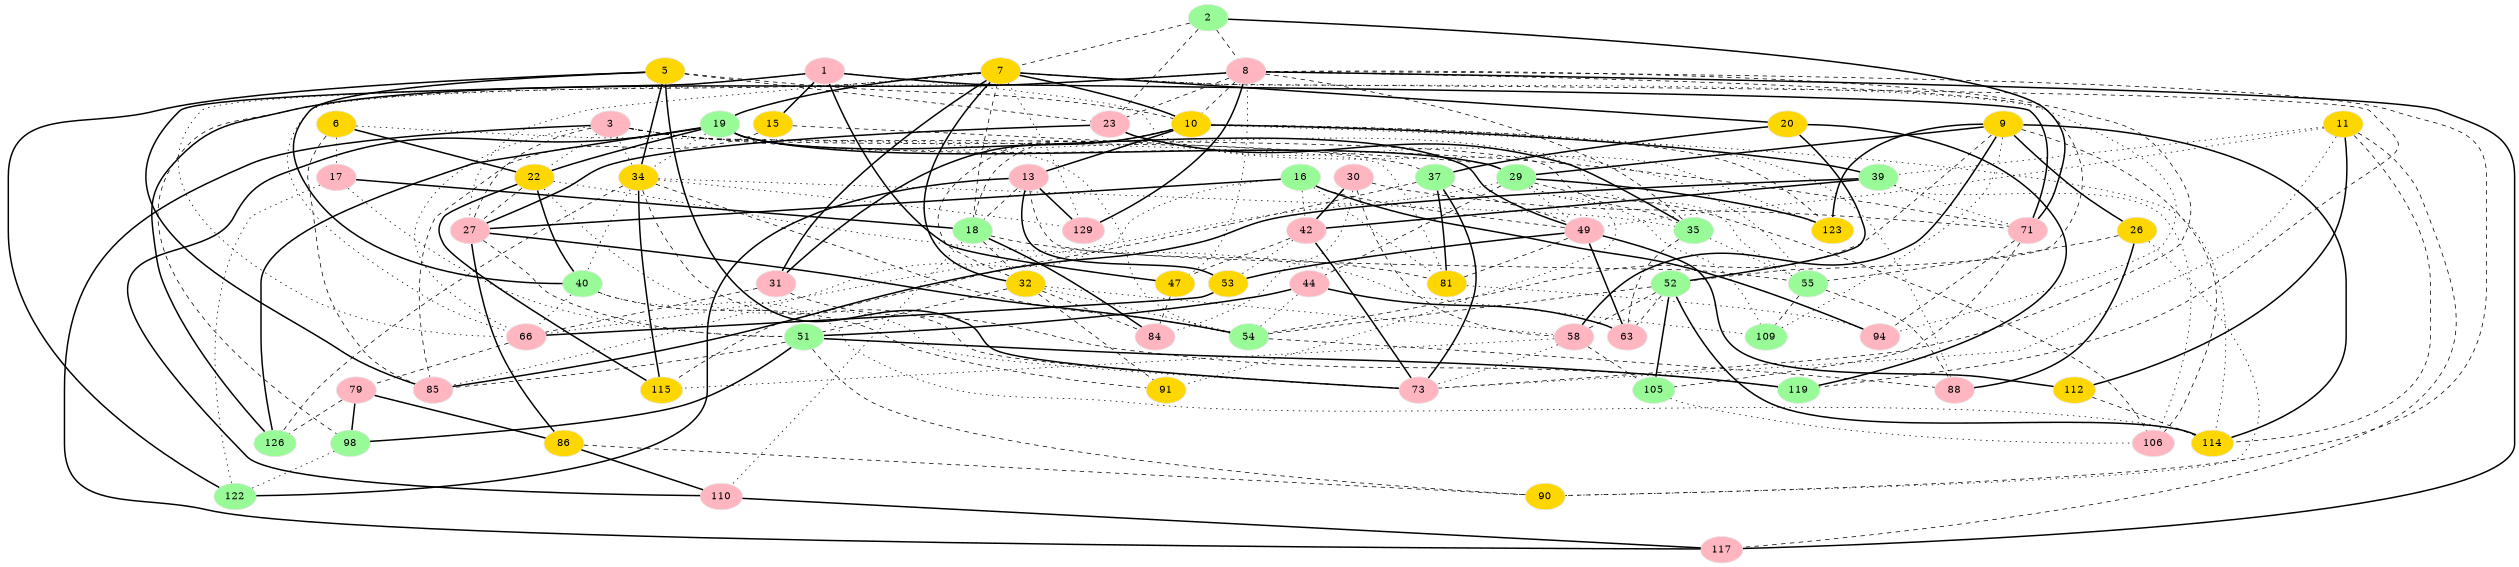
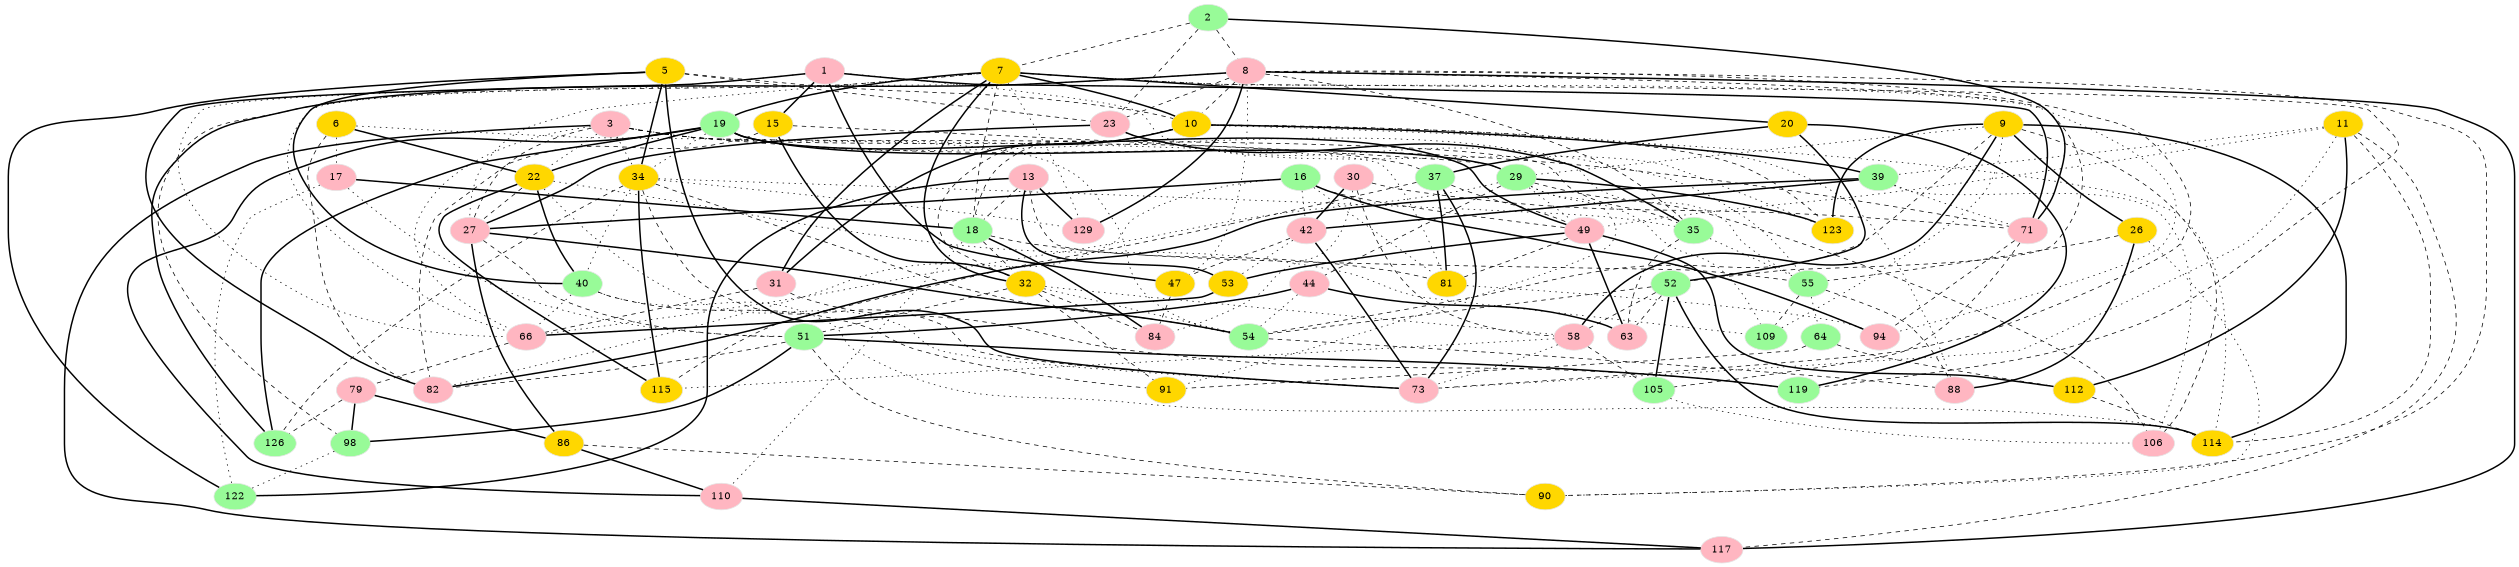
(1782, 148) -> (1782, 148)
(1088, 158) -> none
none -> (870, 246)
none -> (1821, 337)
(433, 390) -> (433, 390)
